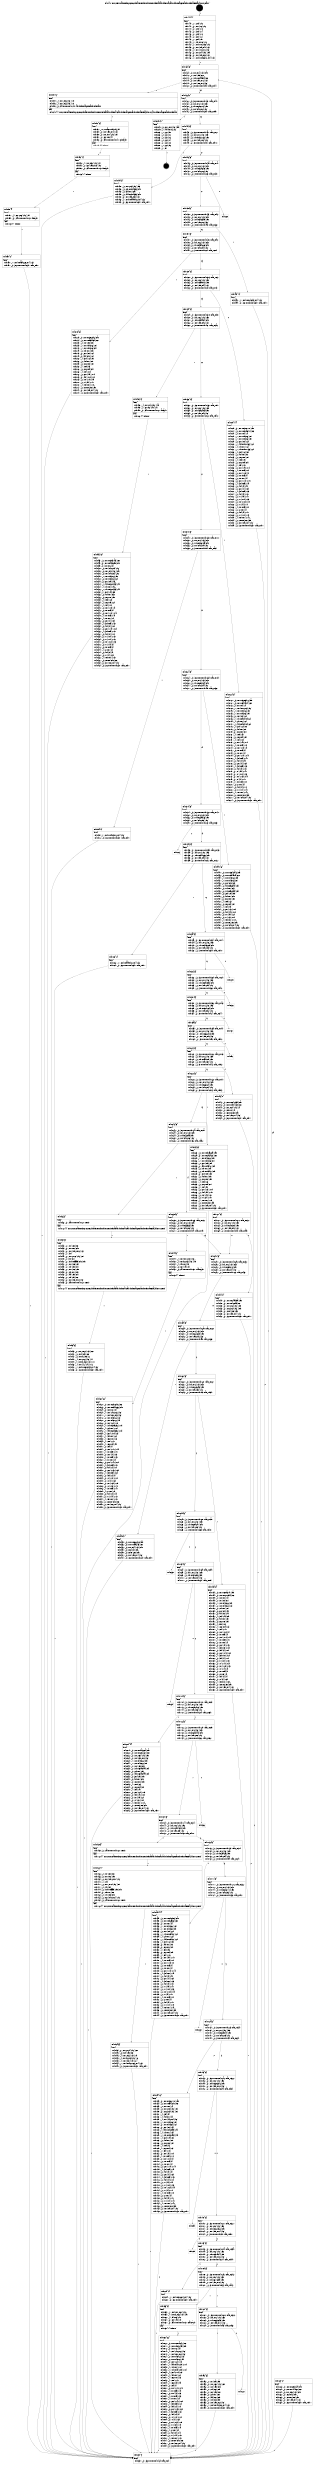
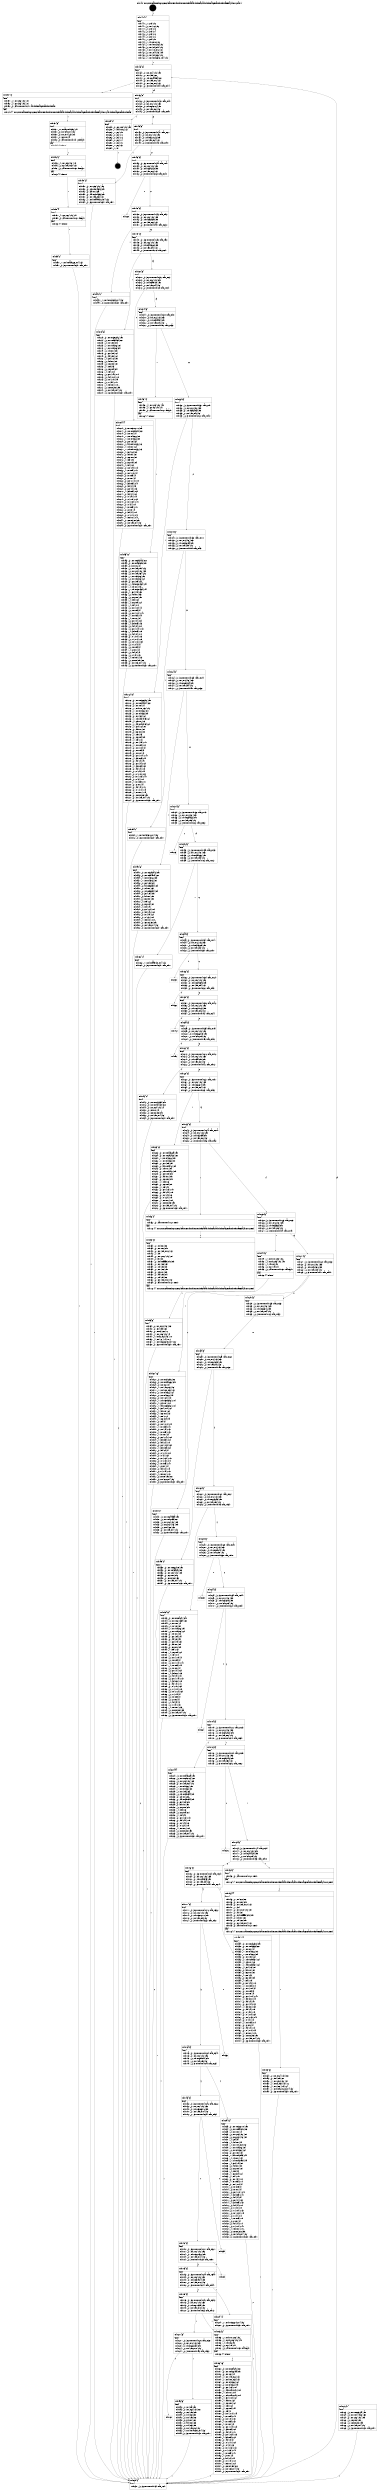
(211, 1243) -> (299, 1243)
